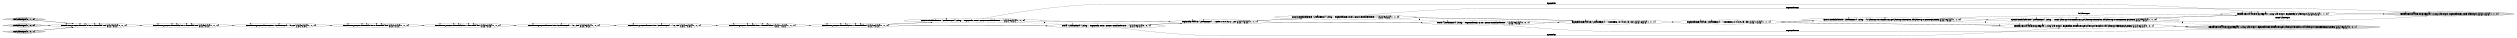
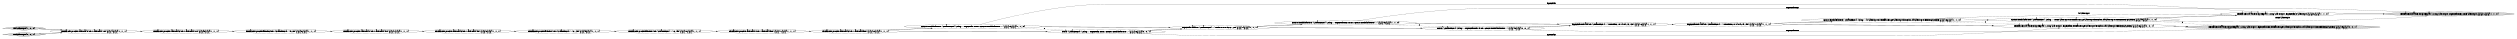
(24, 19) -> none
